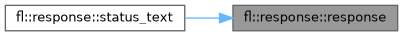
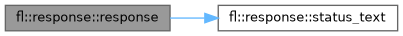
(202, 18) -> (187, 18)
